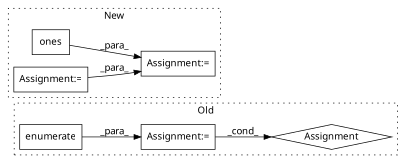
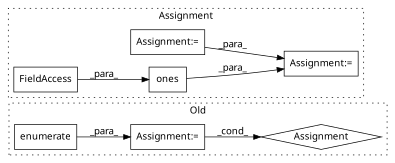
(114, 16) -> (186, 16)
none -> (46, 80)
